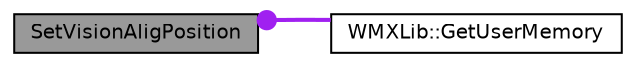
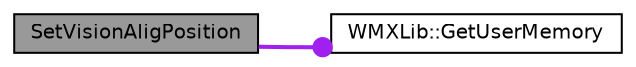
(303, 20) -> (286, 47)
